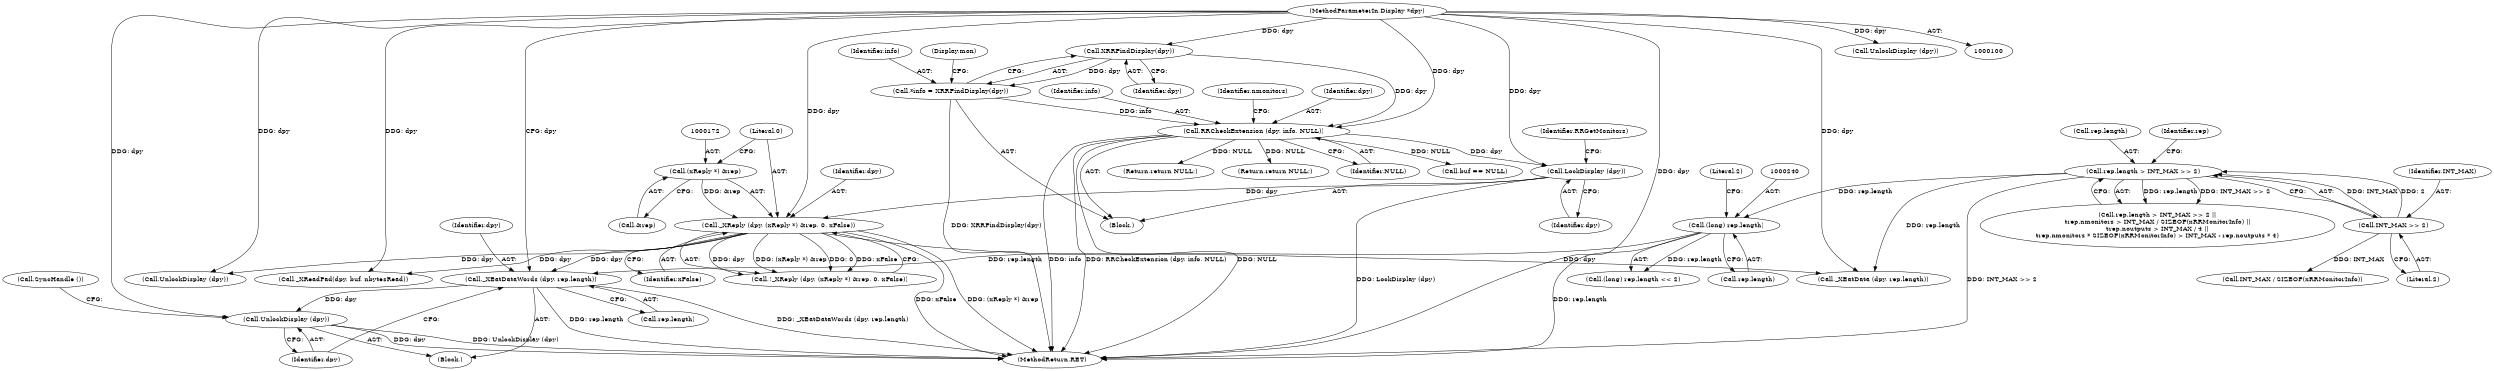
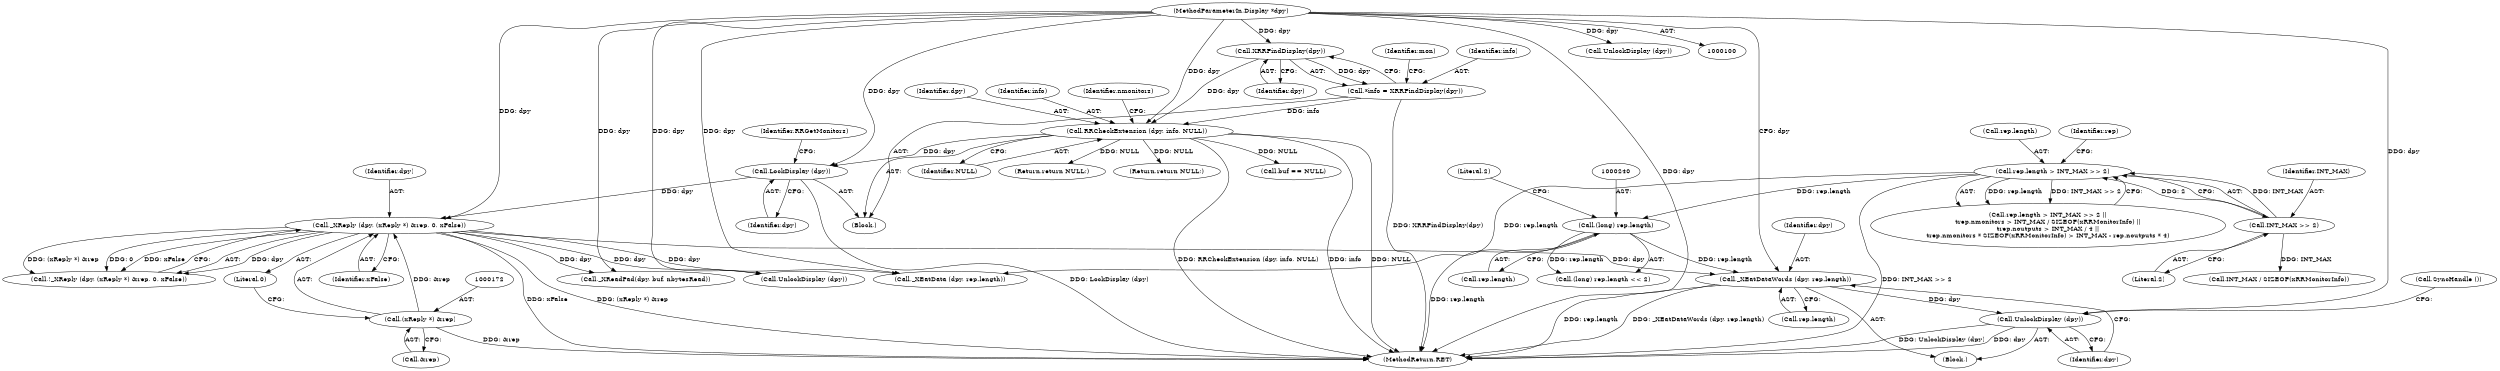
(954, 51) -> (1410, 51)
(772, 176) -> (313, 249)
none -> (898, 358)
